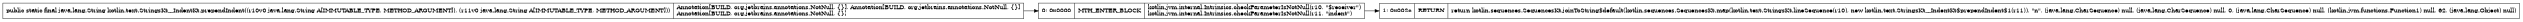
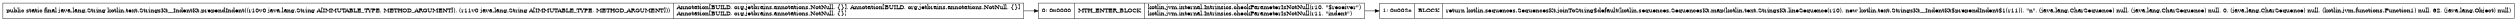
(1431, 11) -> (1429, 11)
